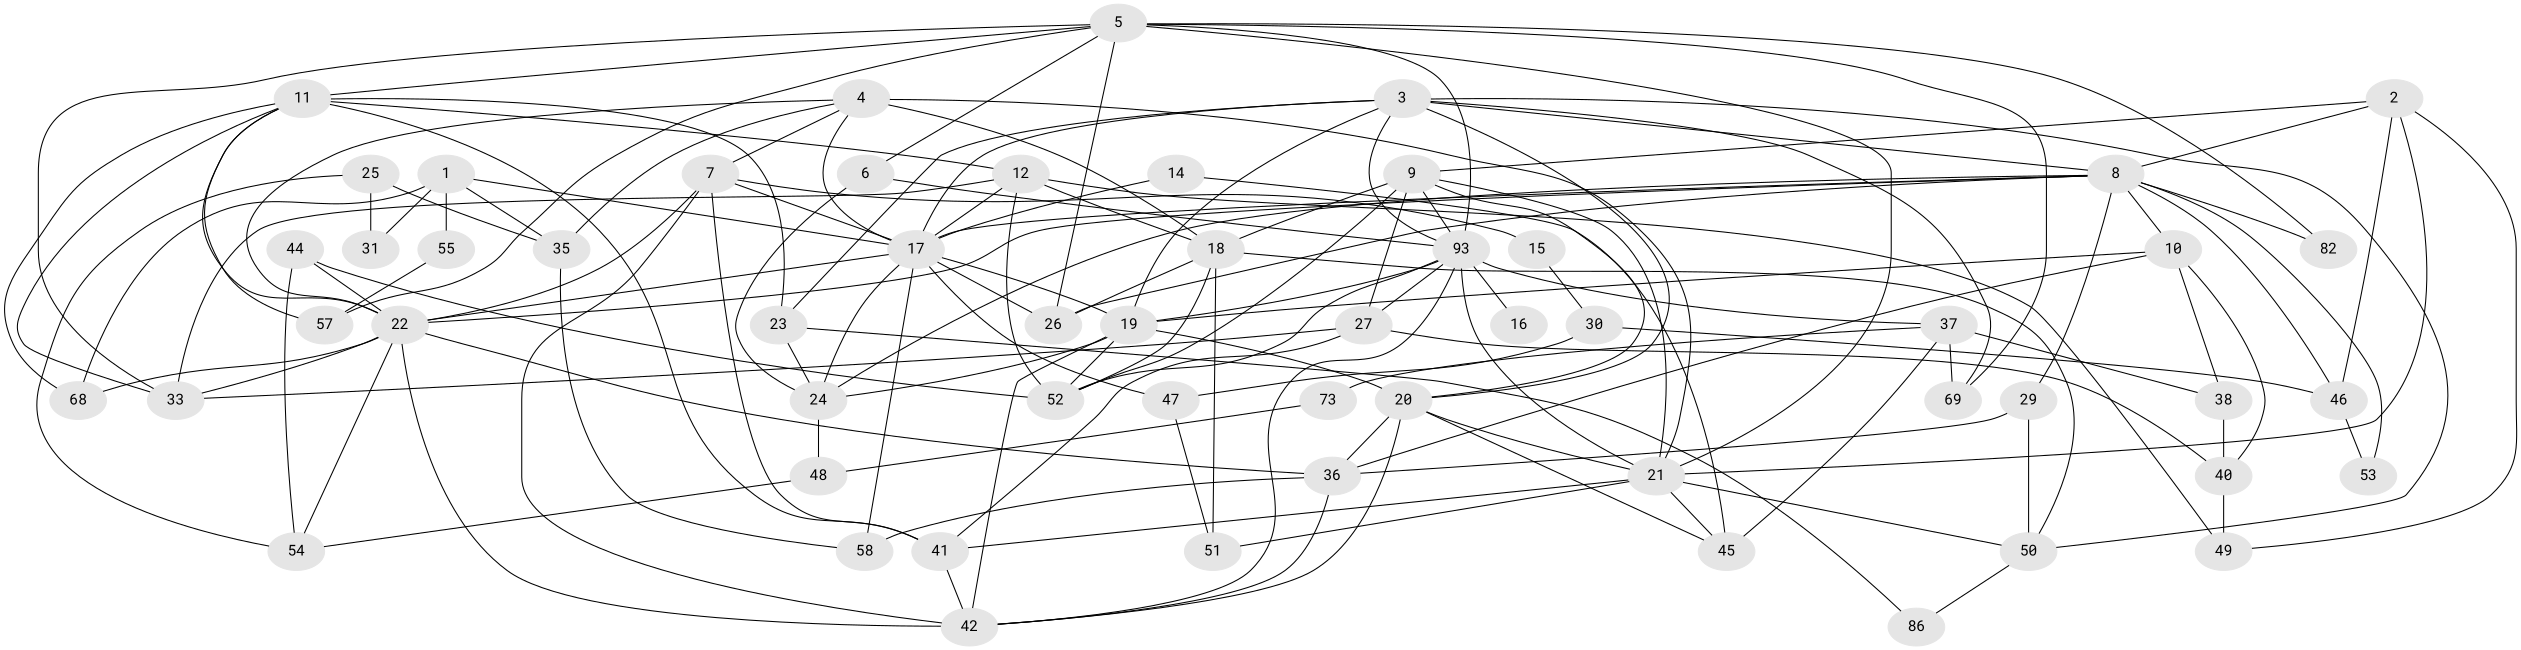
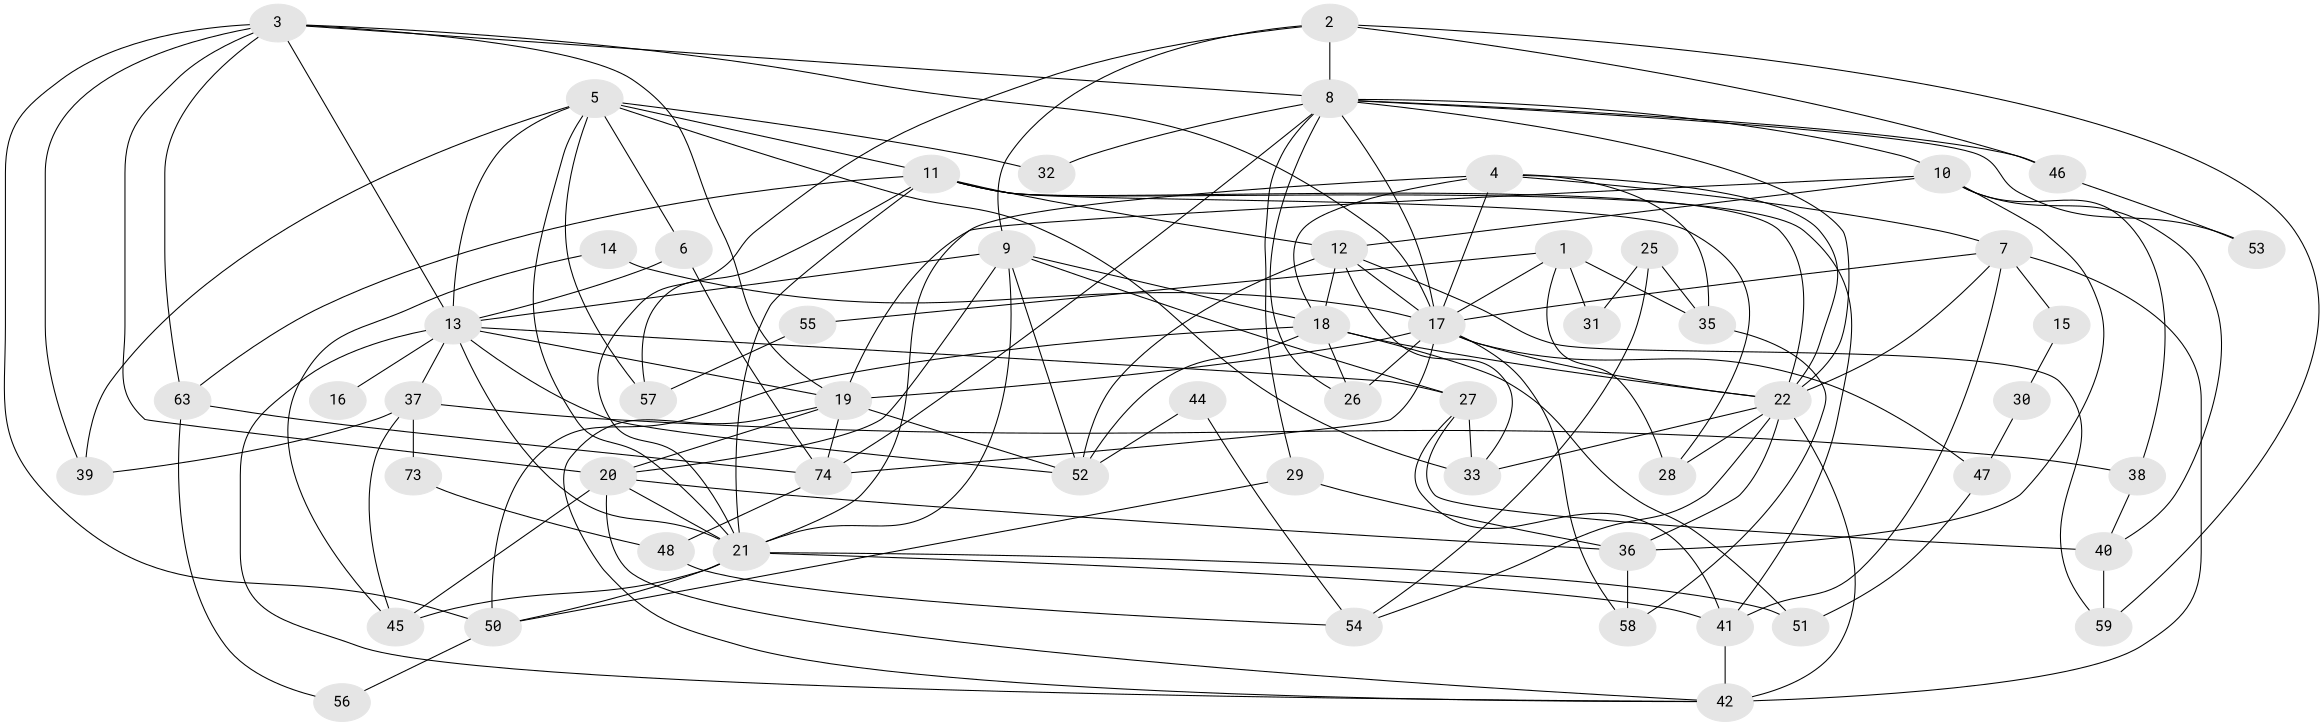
(1089, 161) -> none
none -> (1641, 212)
(67, 243) -> (765, 318)
(1461, 250) -> (453, 325)
(2329, 250) -> (1047, 174)
(348, 287) -> (1551, 369)
(779, 325) -> (183, 401)
(1969, 353) -> none
(78, 401) -> (1668, 476)
(819, 401) -> (823, 476)
(1953, 401) -> (85, 476)
(2224, 552) -> (2104, 627)
(1270, 578) -> none
(1916, 627) -> (342, 703)
